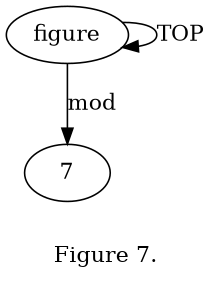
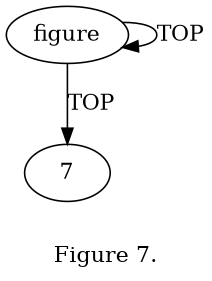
(92, 104) -> (92, 104)
